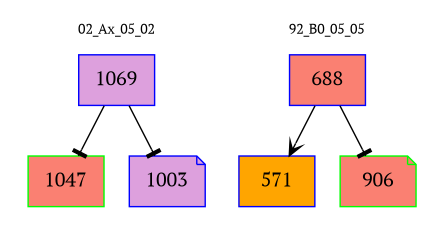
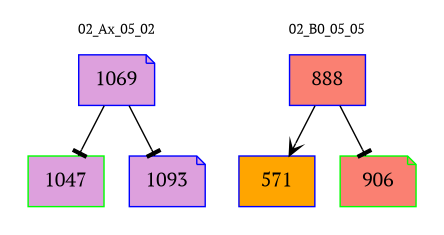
(327, 30) -> (327, 30)
(117, 80) -> (117, 80)
(327, 80) -> (327, 80)
(66, 181) -> (66, 181)
(167, 181) -> (167, 181)
